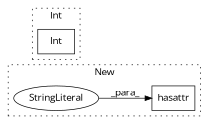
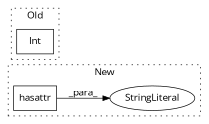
(56, 16) -> (35, 16)
(122, 98) -> (80, 98)
